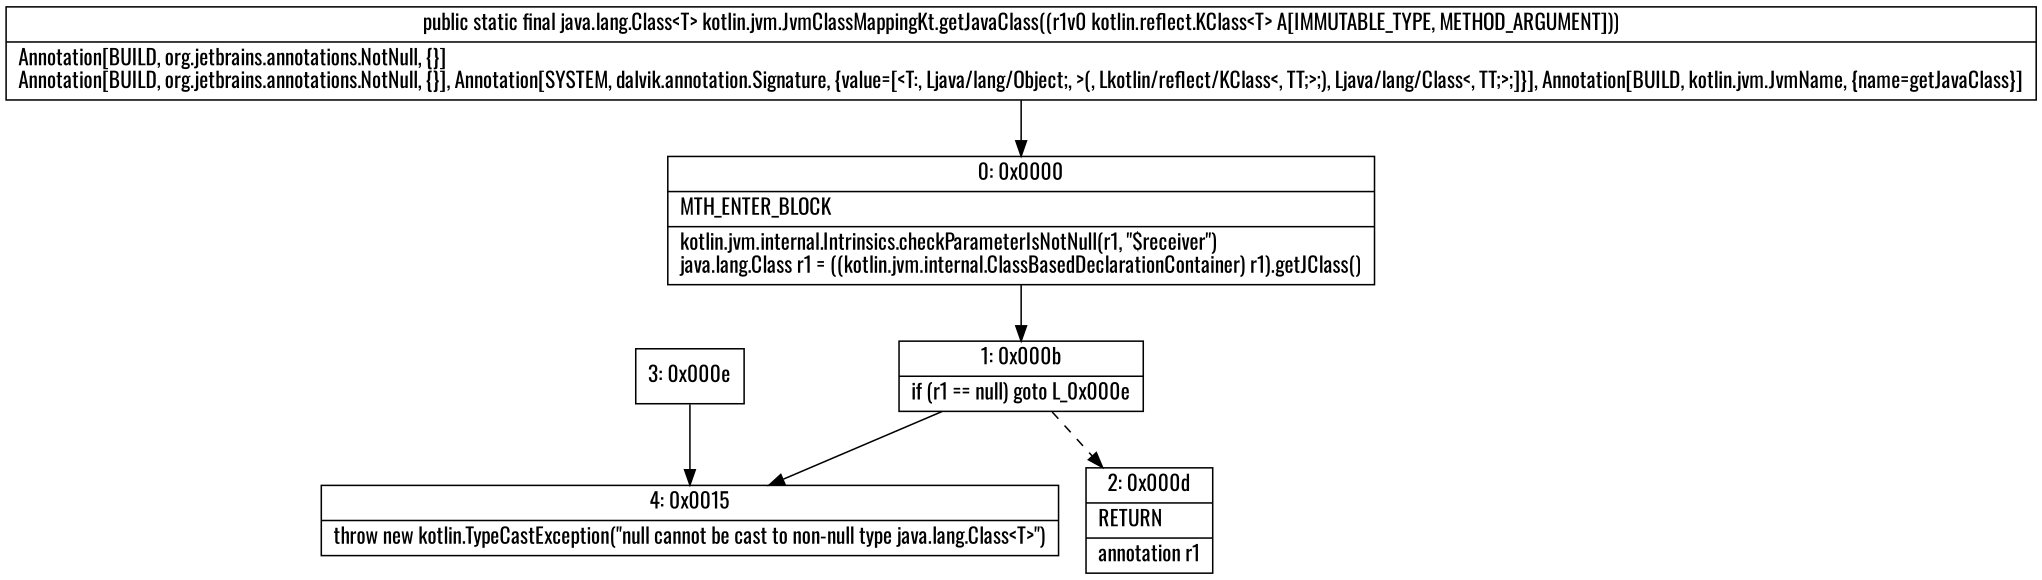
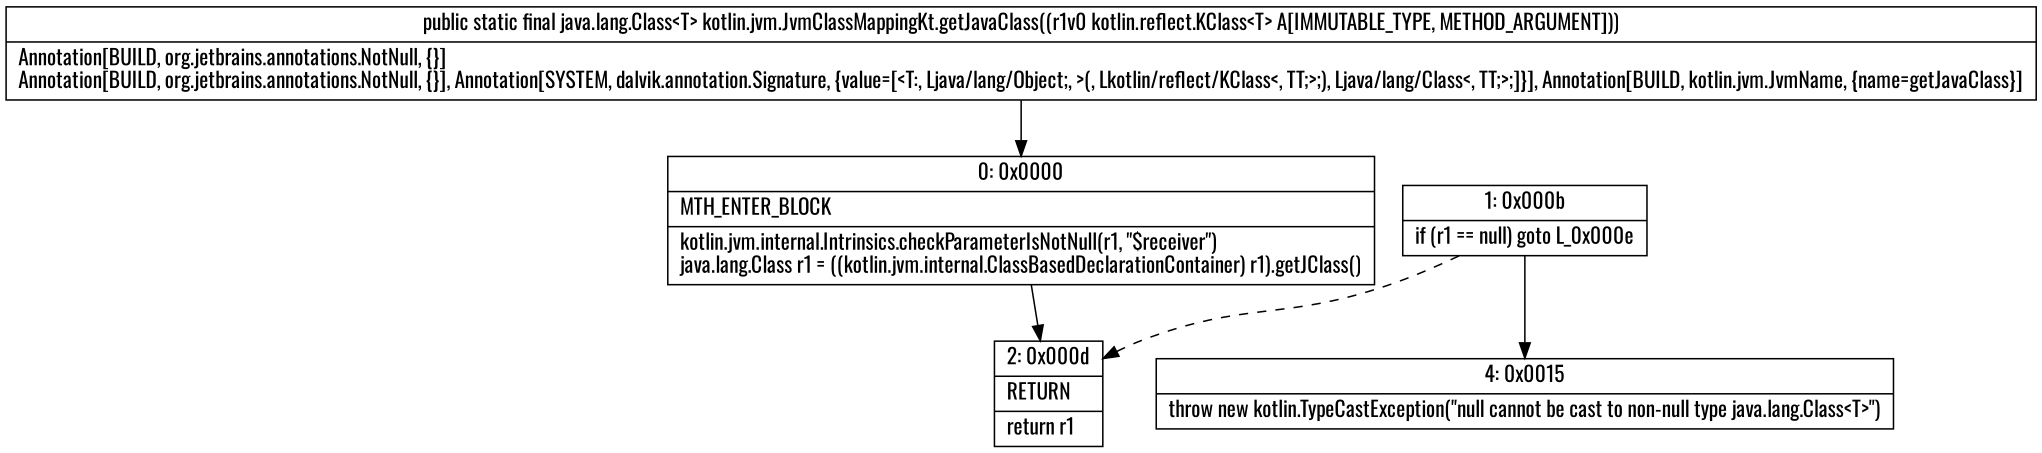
(1021, 305) -> (1035, 305)
(690, 376) -> none
(1149, 555) -> (1041, 428)
